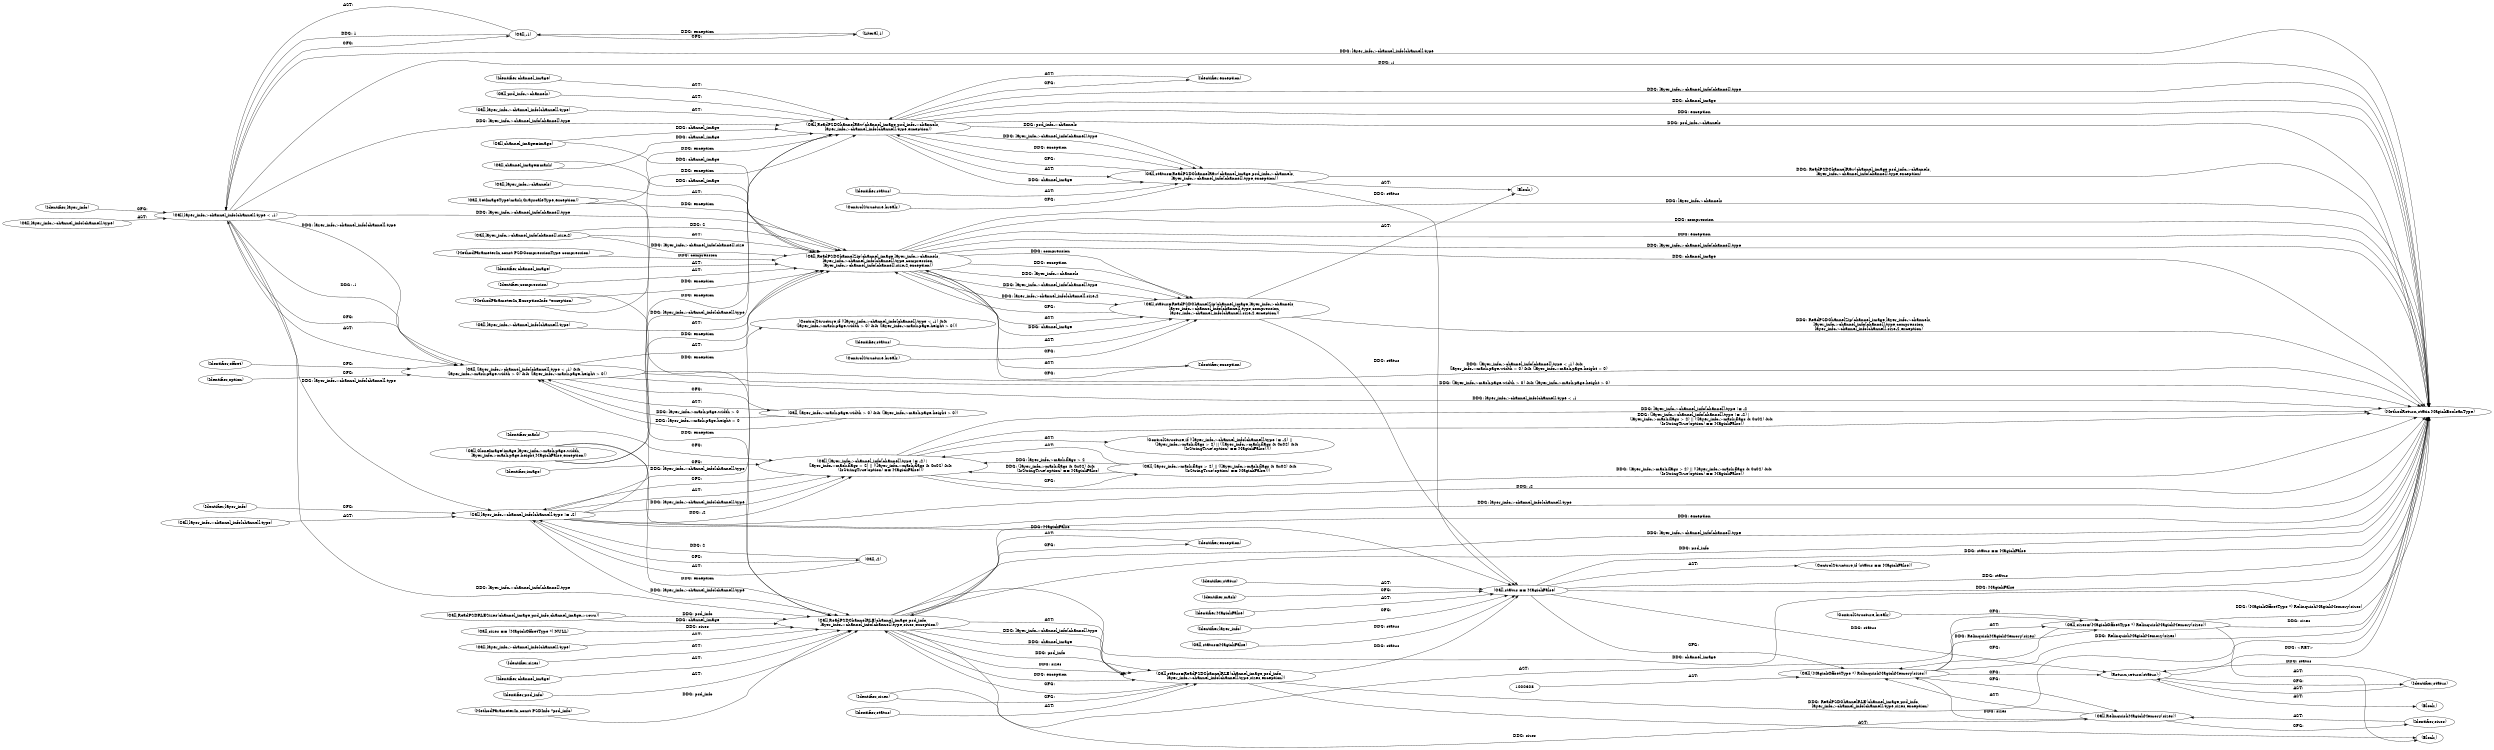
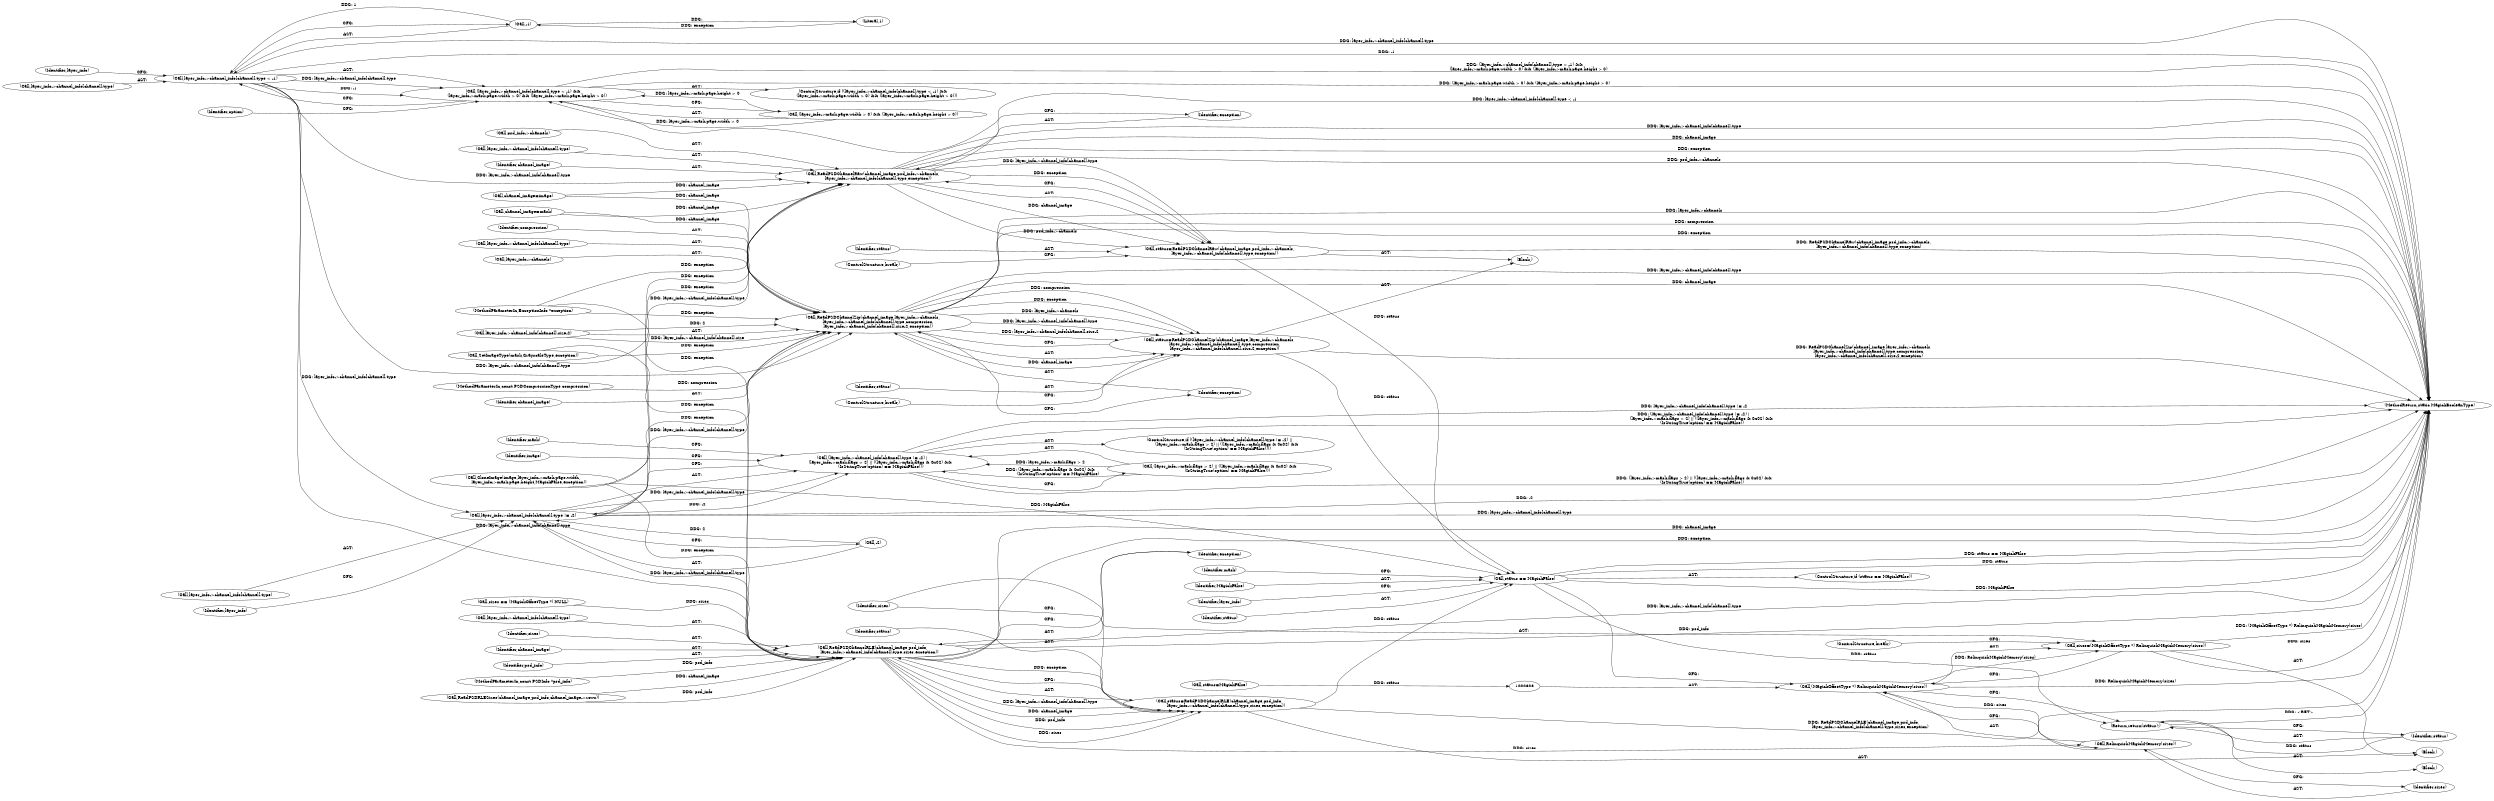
(698, 37) -> (698, 20)
(225, 364) -> none
(1389, 638) -> (1383, 686)
